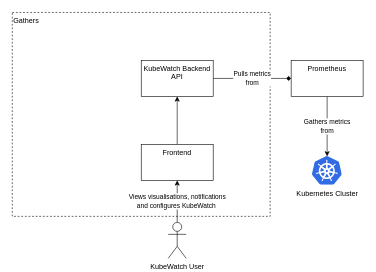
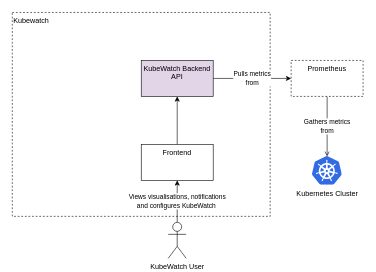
(28, 21) -> (32, 21)
(177, 78) -> (177, 78)
(285, 78) -> (285, 78)
(327, 78) -> (327, 78)
(327, 150) -> (327, 152)
